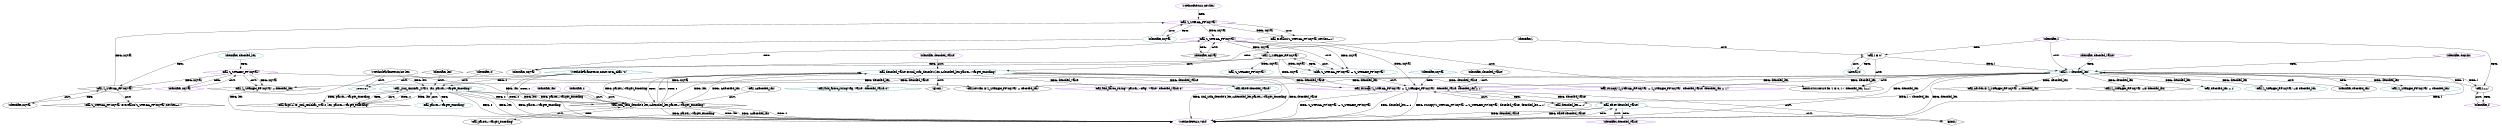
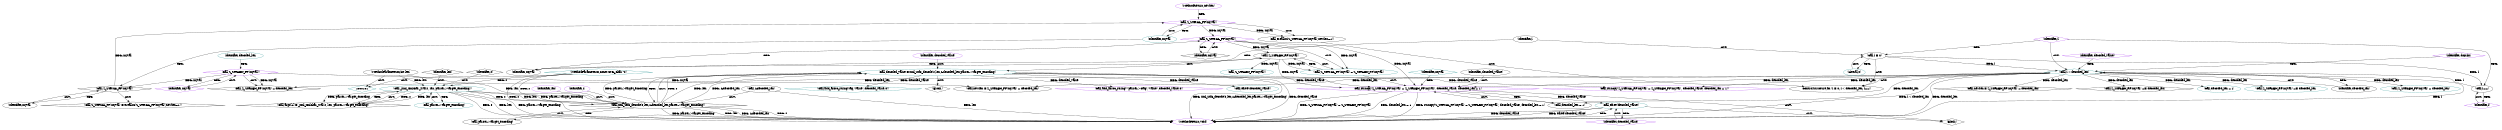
(1349, 72) -> (1349, 72)
(2289, 74) -> (2185, 62)
(507, 117) -> (973, 109)
